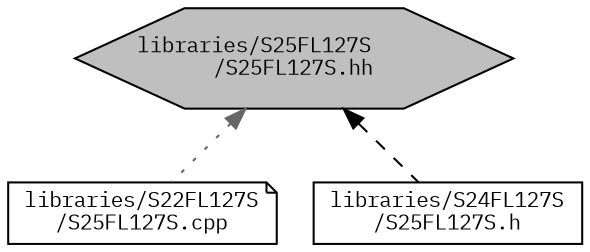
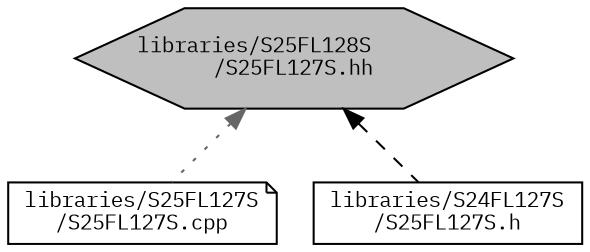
(294, 58) -> (294, 58)
(142, 213) -> (142, 213)
